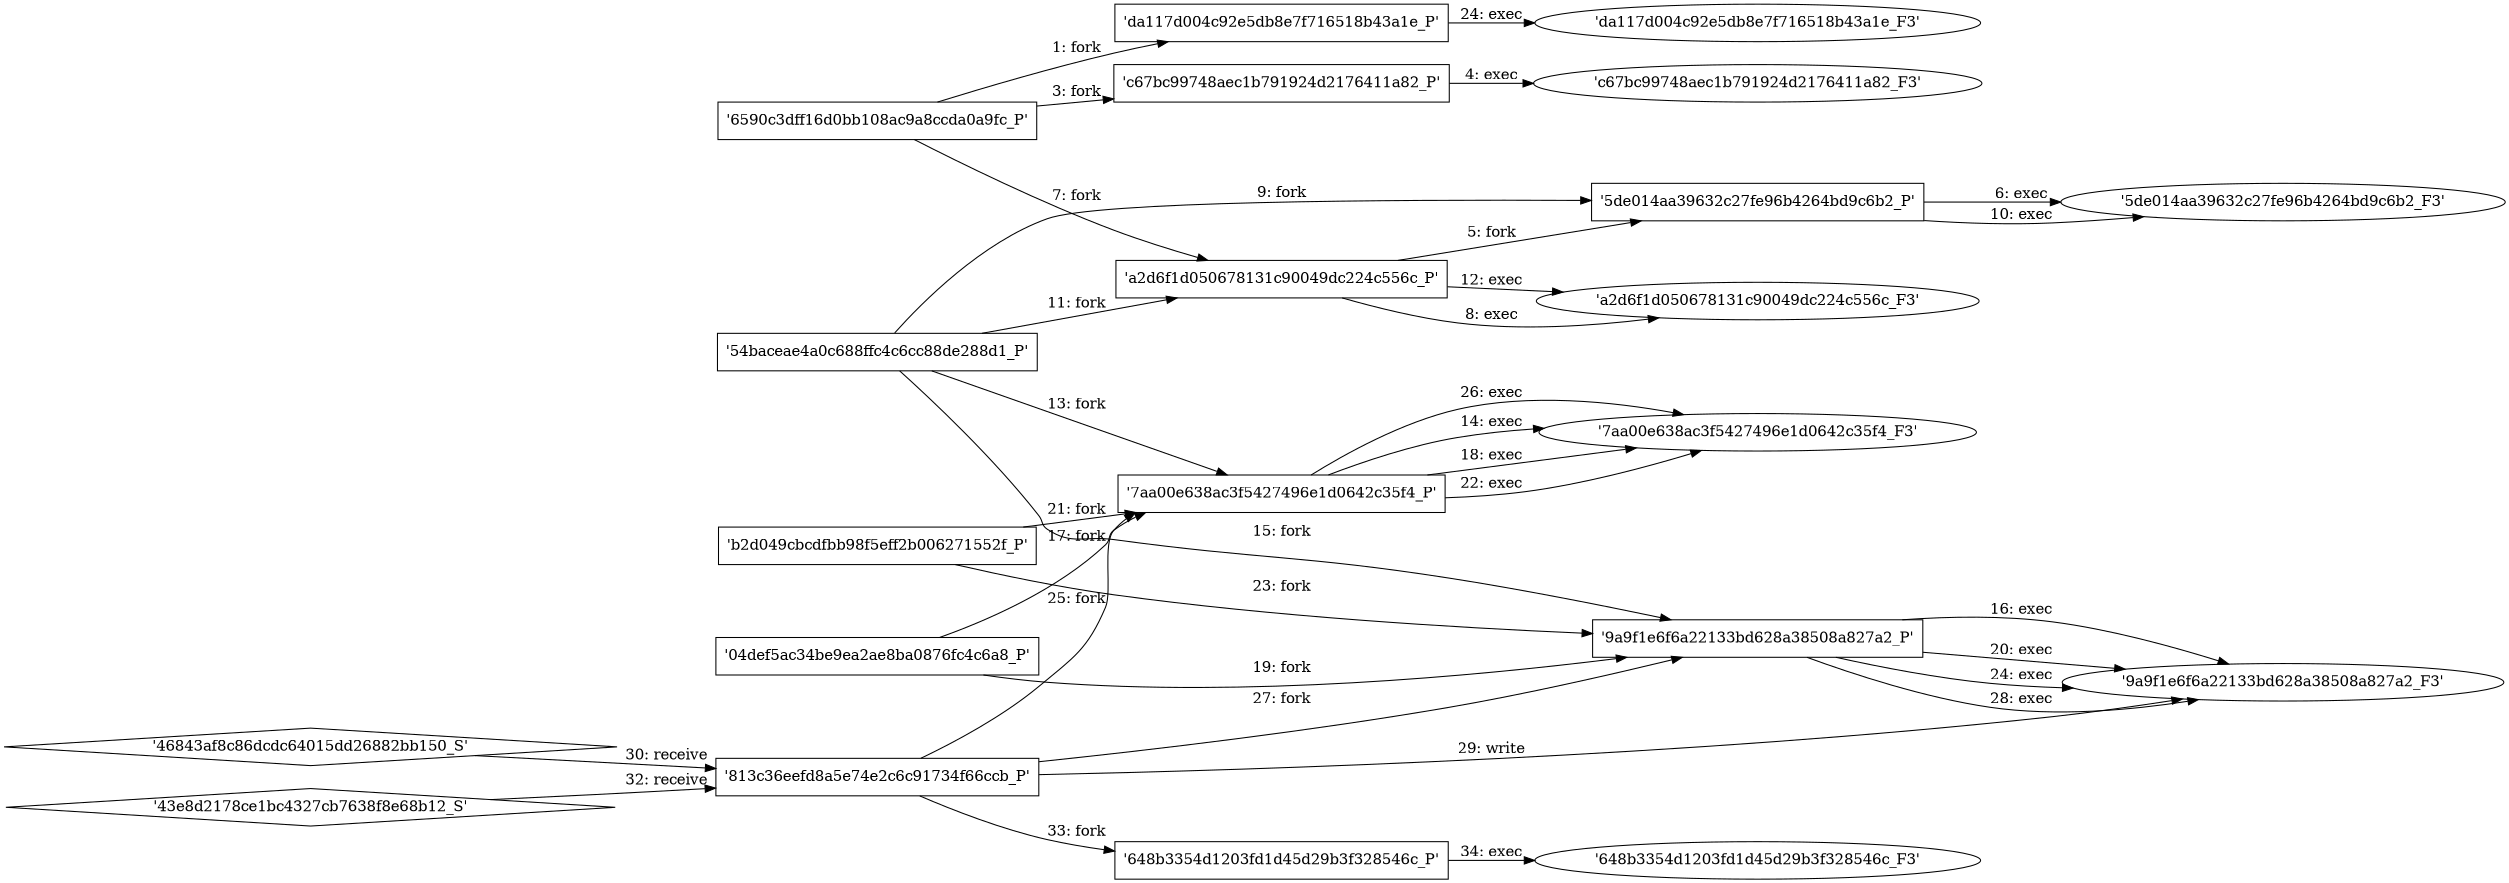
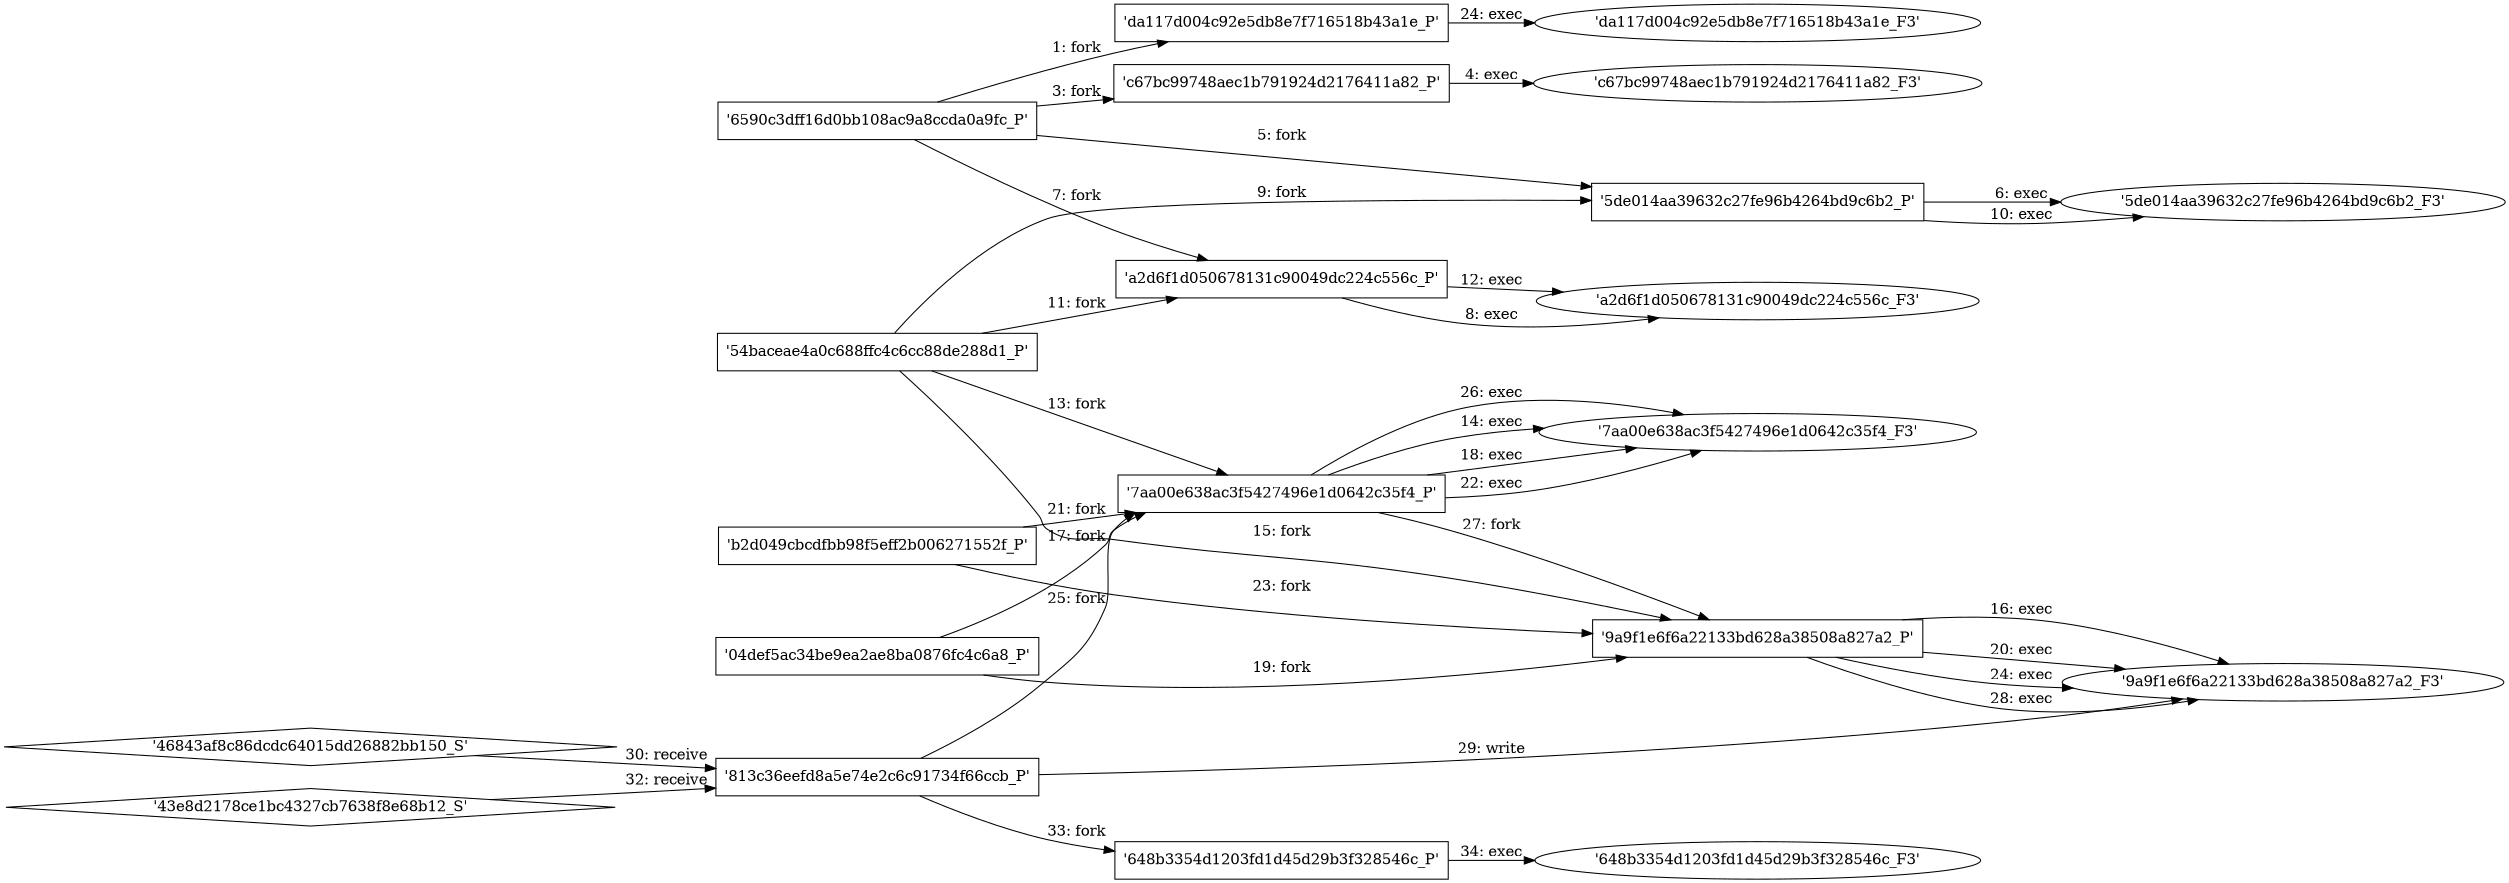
(1514, 241) -> (1309, 161)
(1357, 722) -> (1540, 559)
